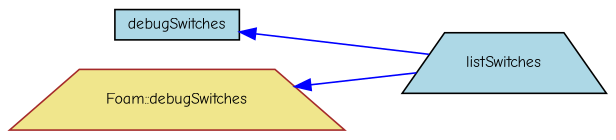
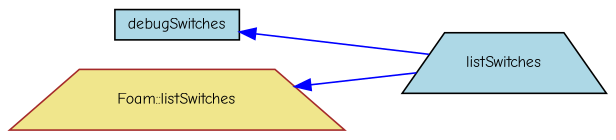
(177, 100) -> (177, 100)
